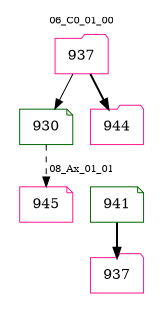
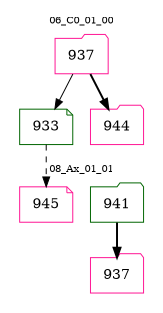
(46, 127) -> (46, 127)
(117, 205) -> (117, 205)
